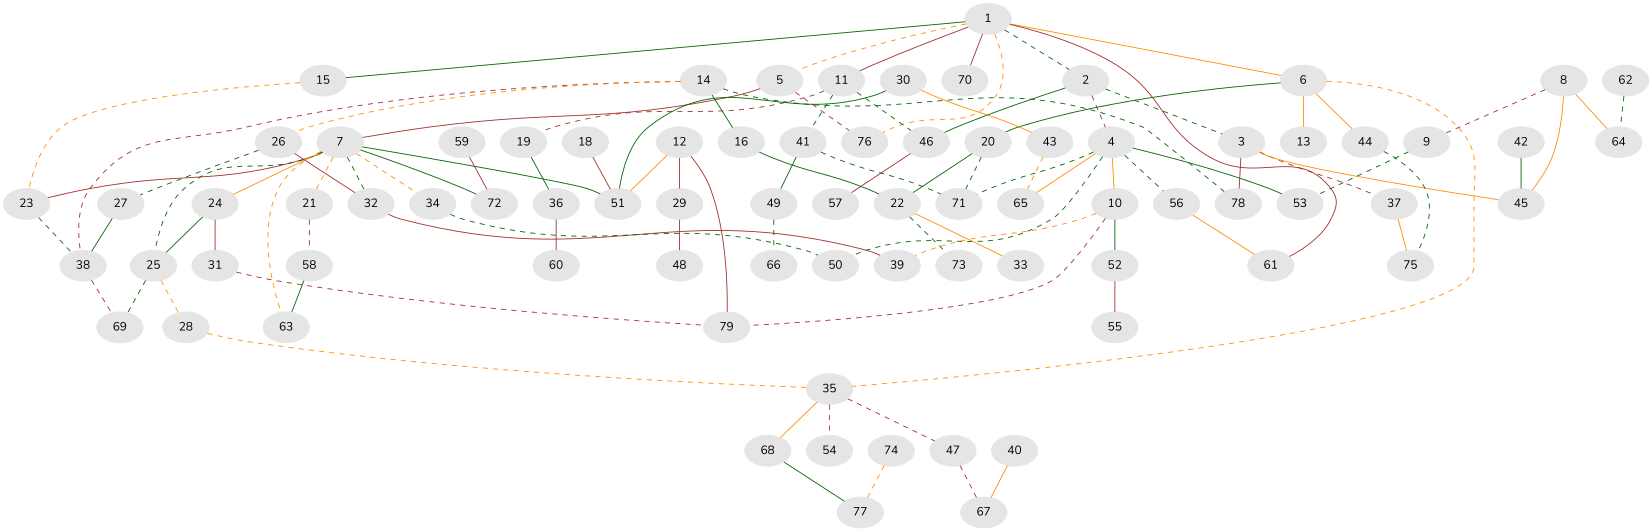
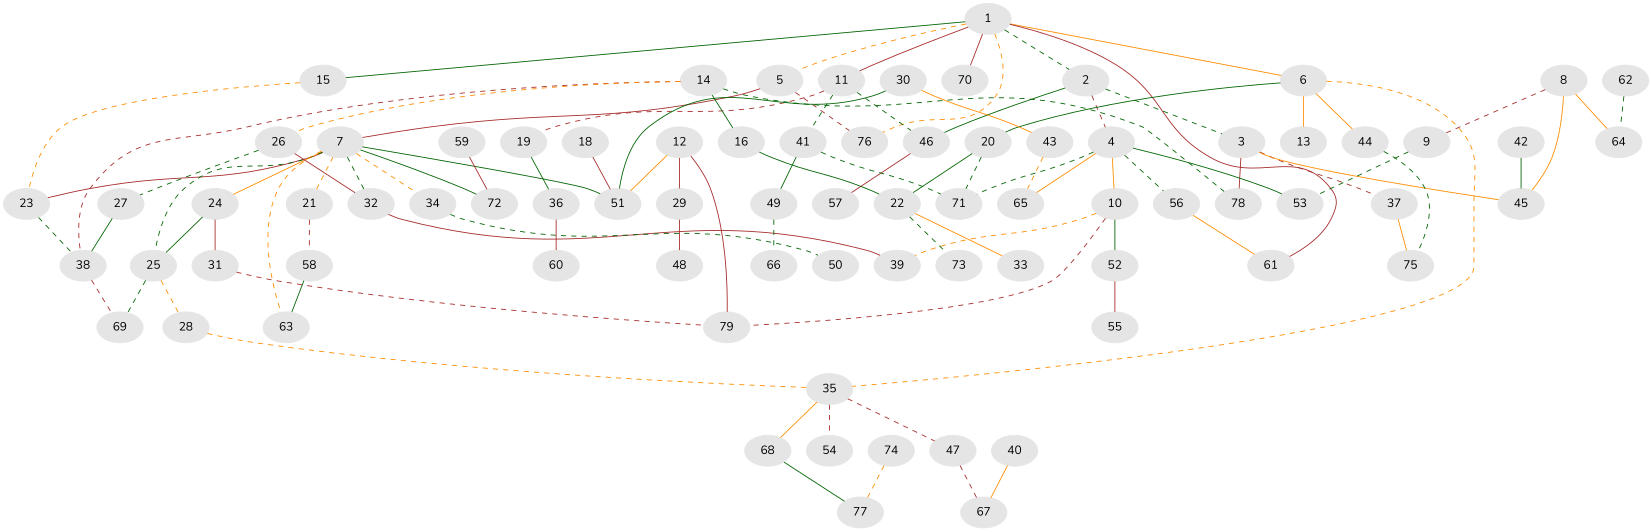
(1048, 221) -> none
